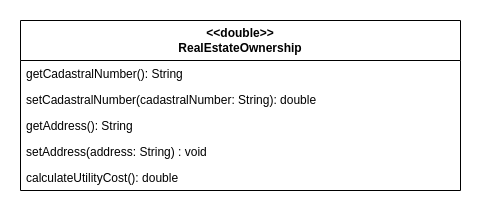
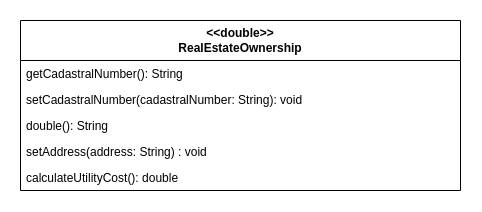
(185, 101) -> (179, 101)
(89, 127) -> (74, 127)
